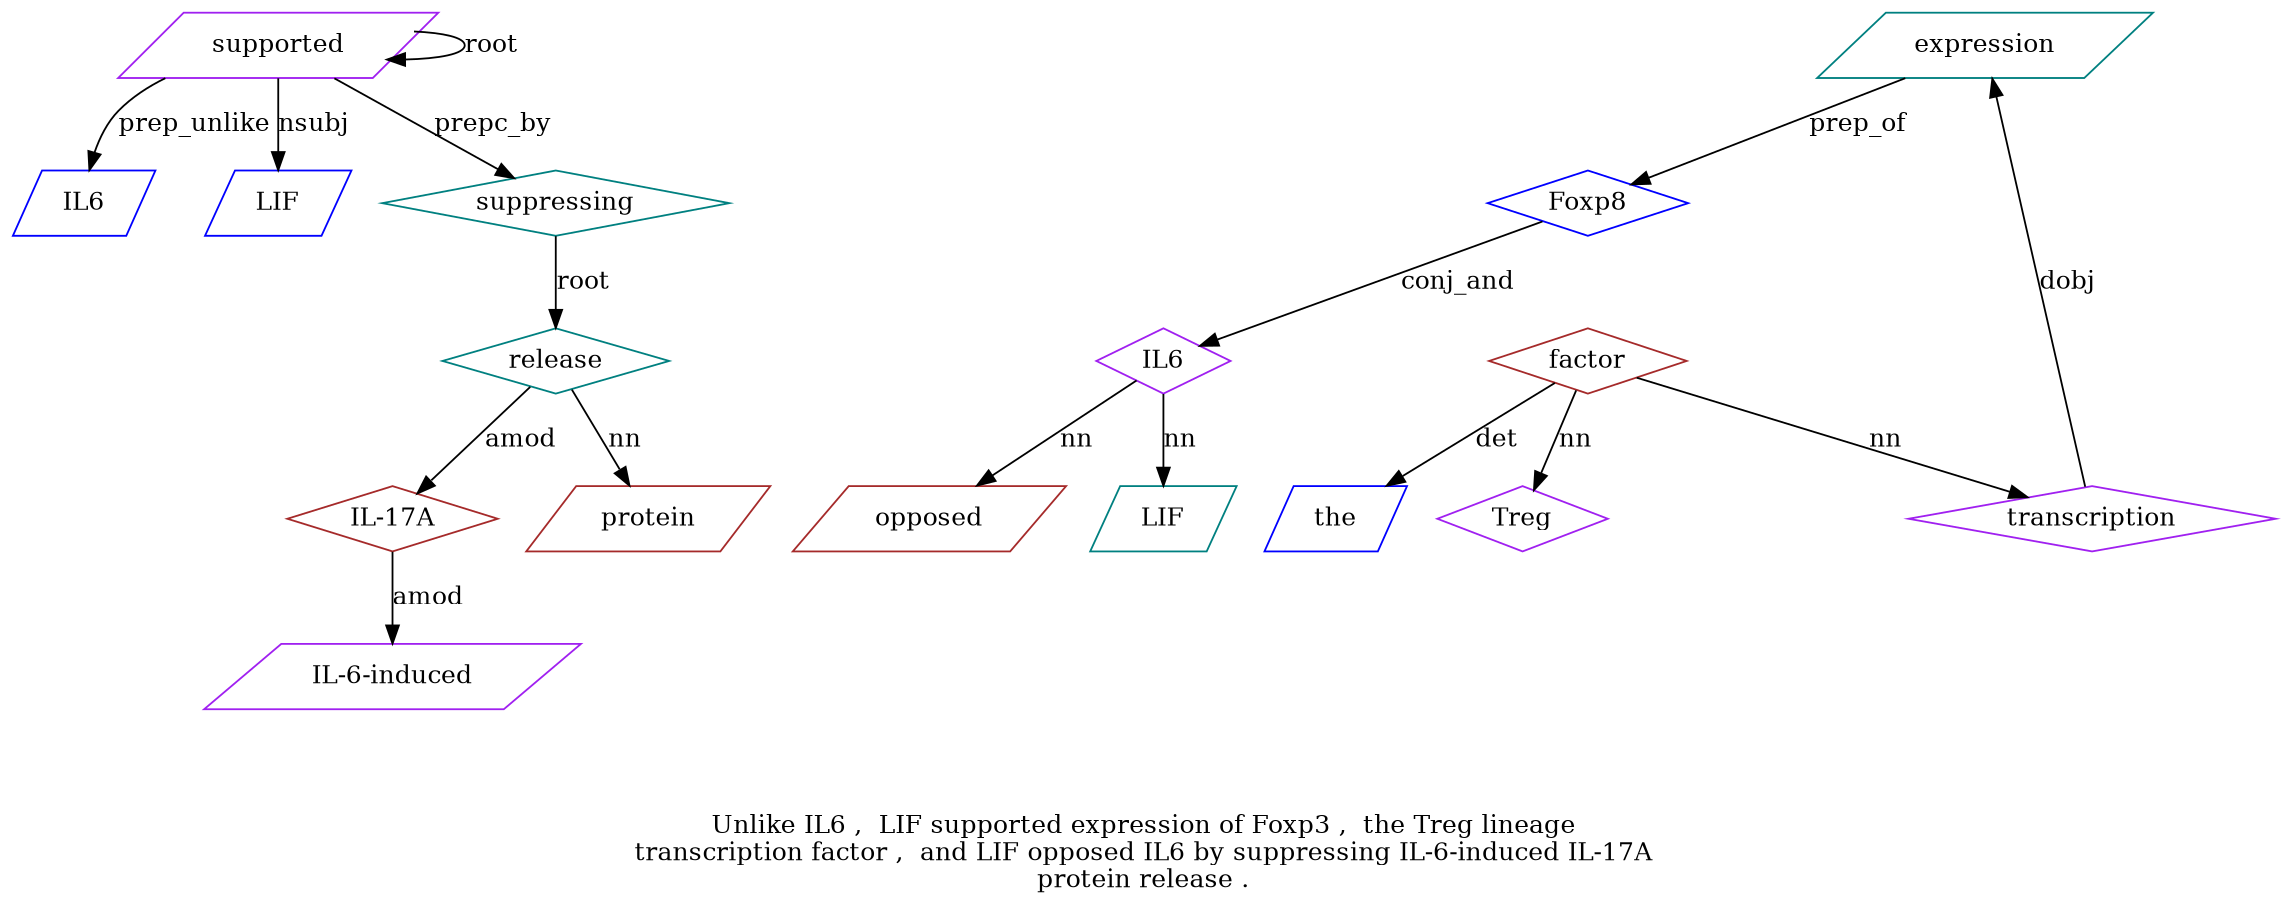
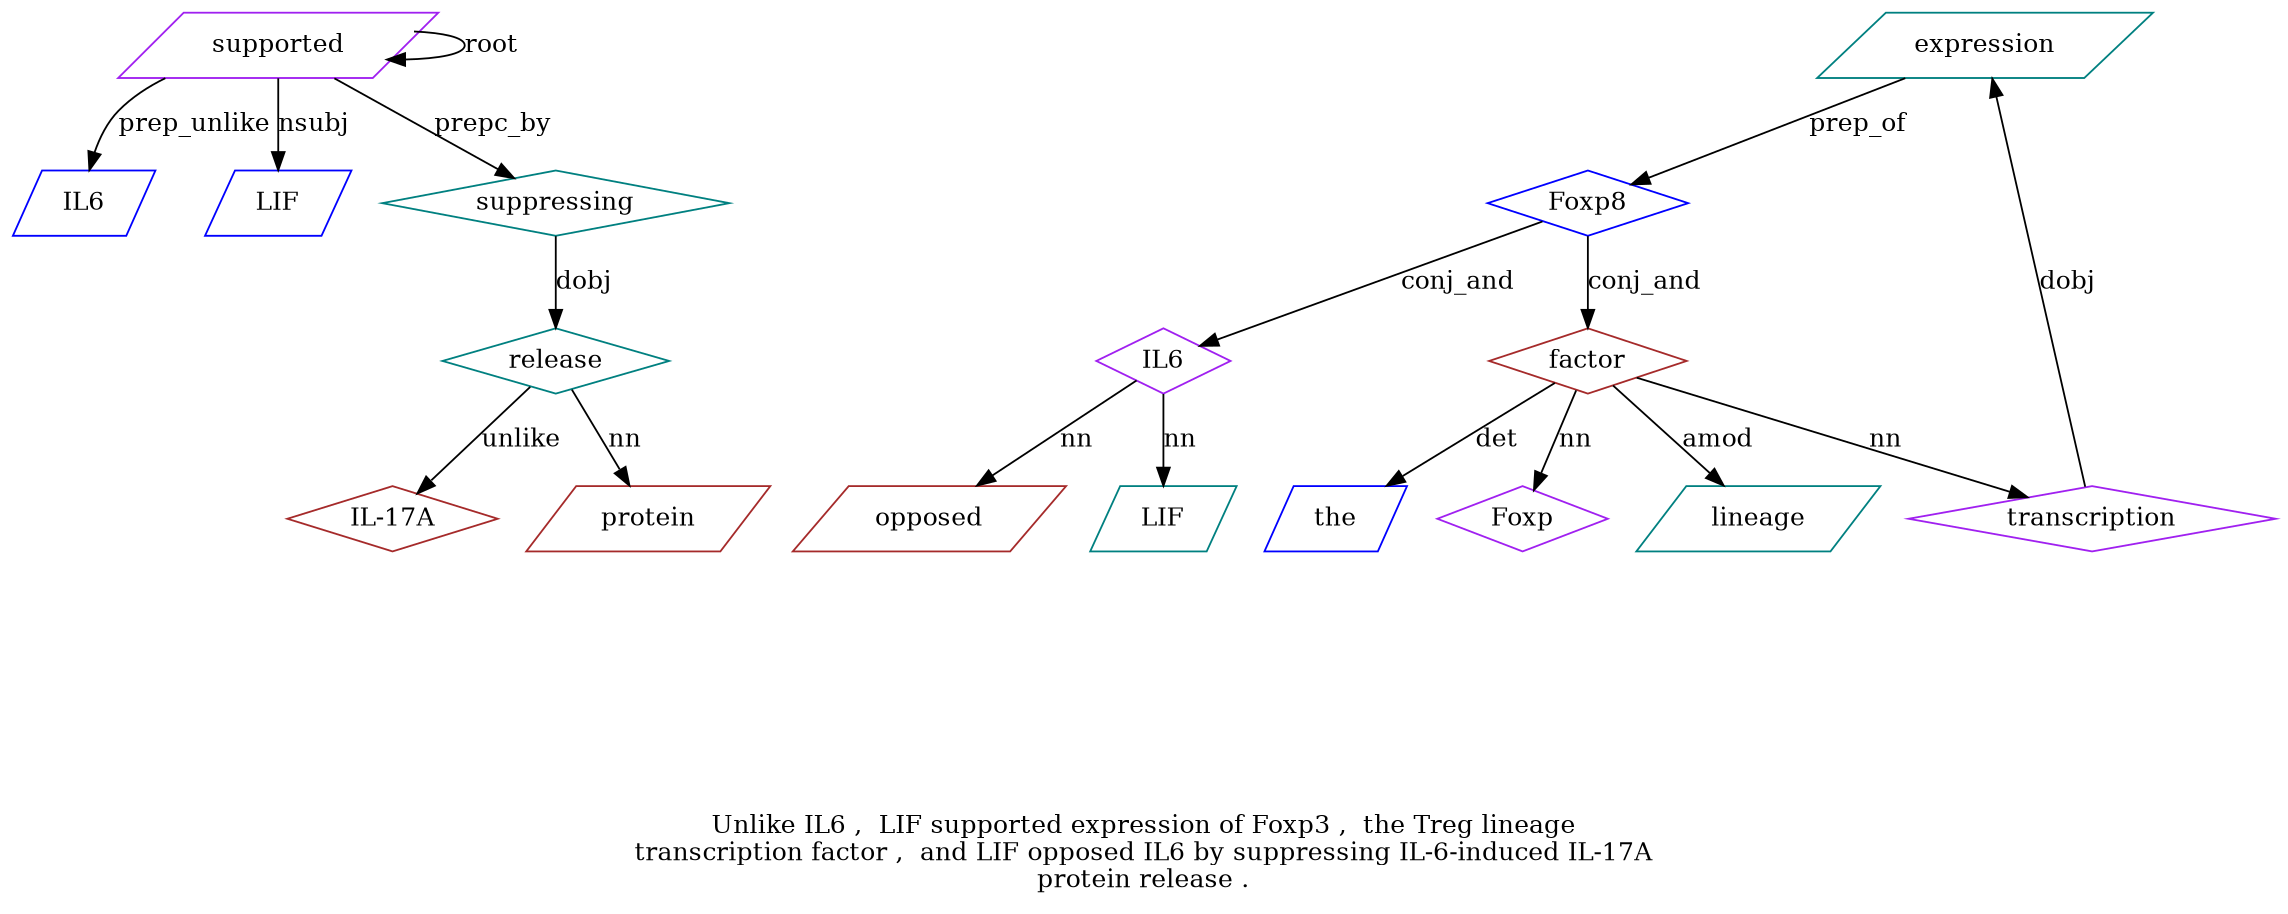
none -> (1588, 273)
(584, 282) -> (584, 282)
(521, 440) -> (521, 440)
(1523, 519) -> (1523, 519)
none -> (1758, 519)
(393, 677) -> none
